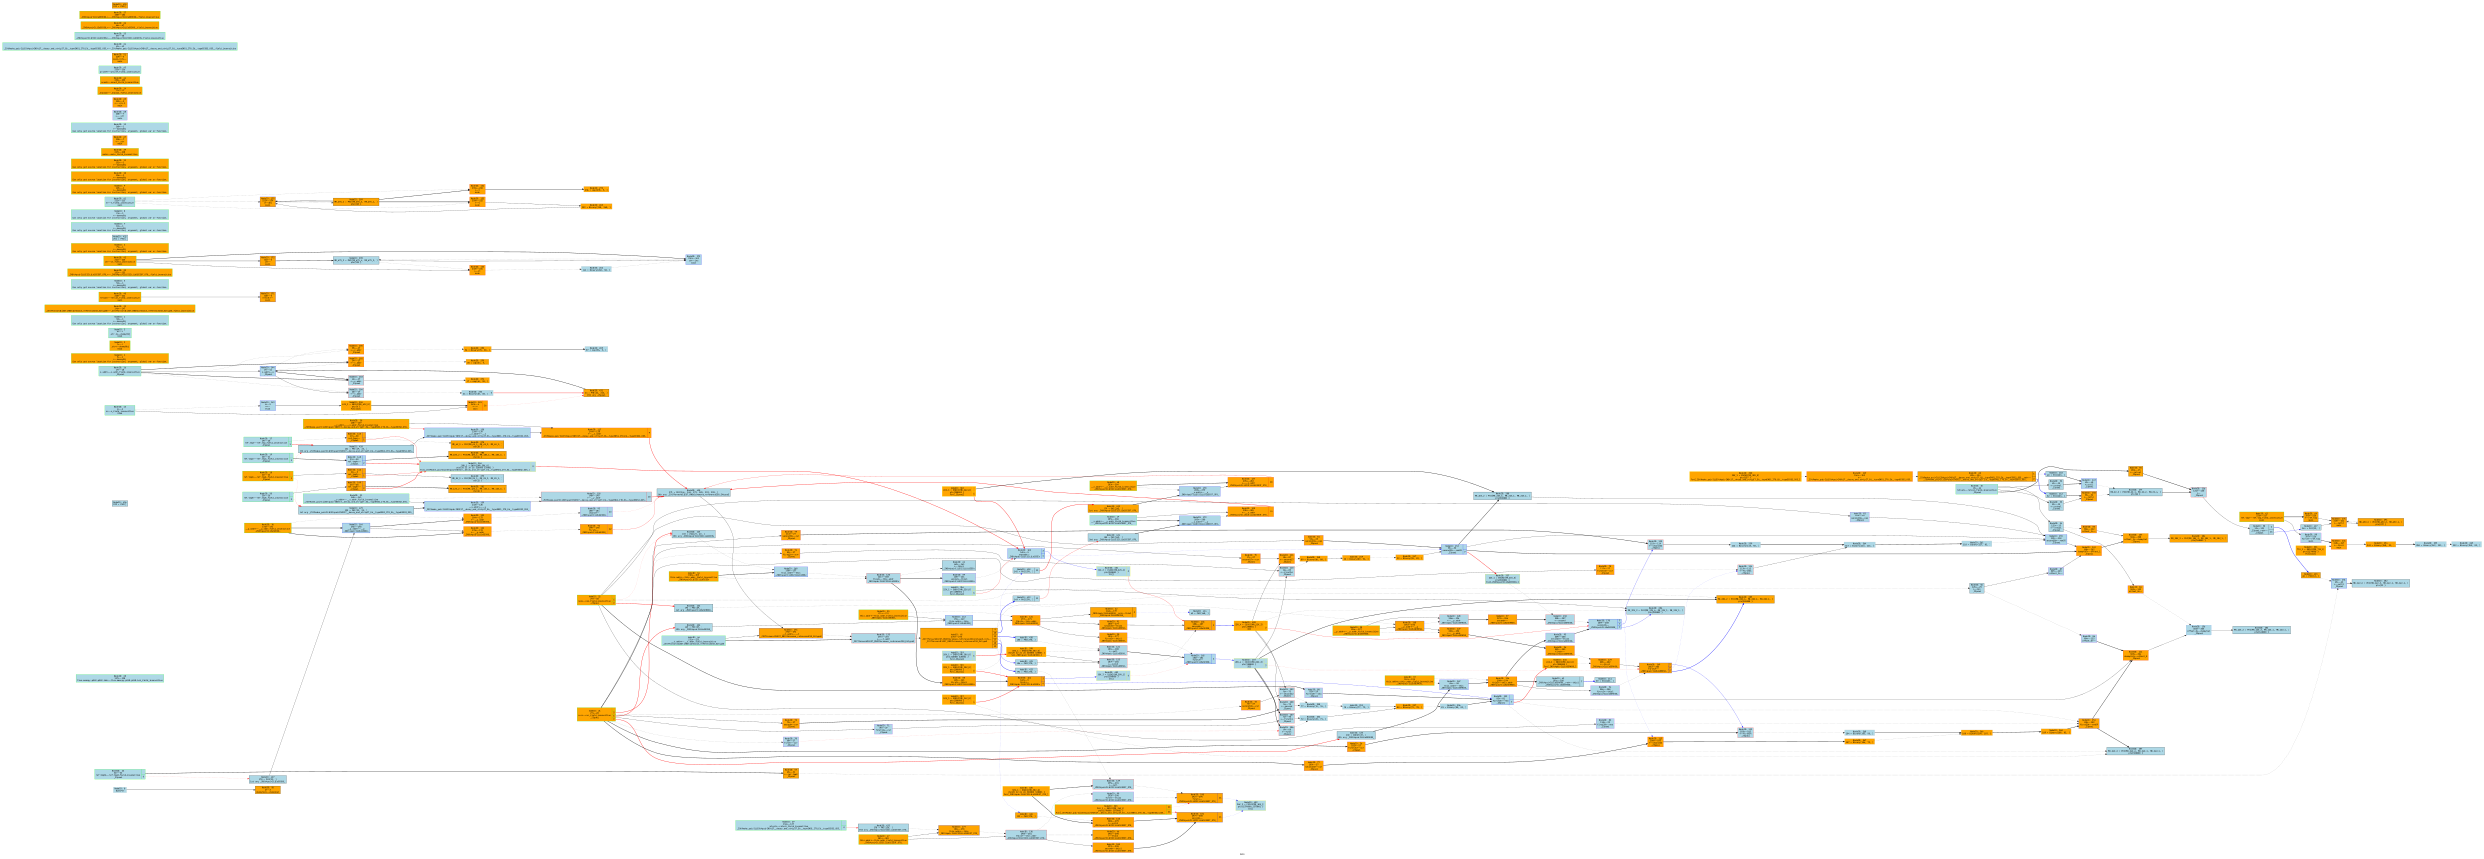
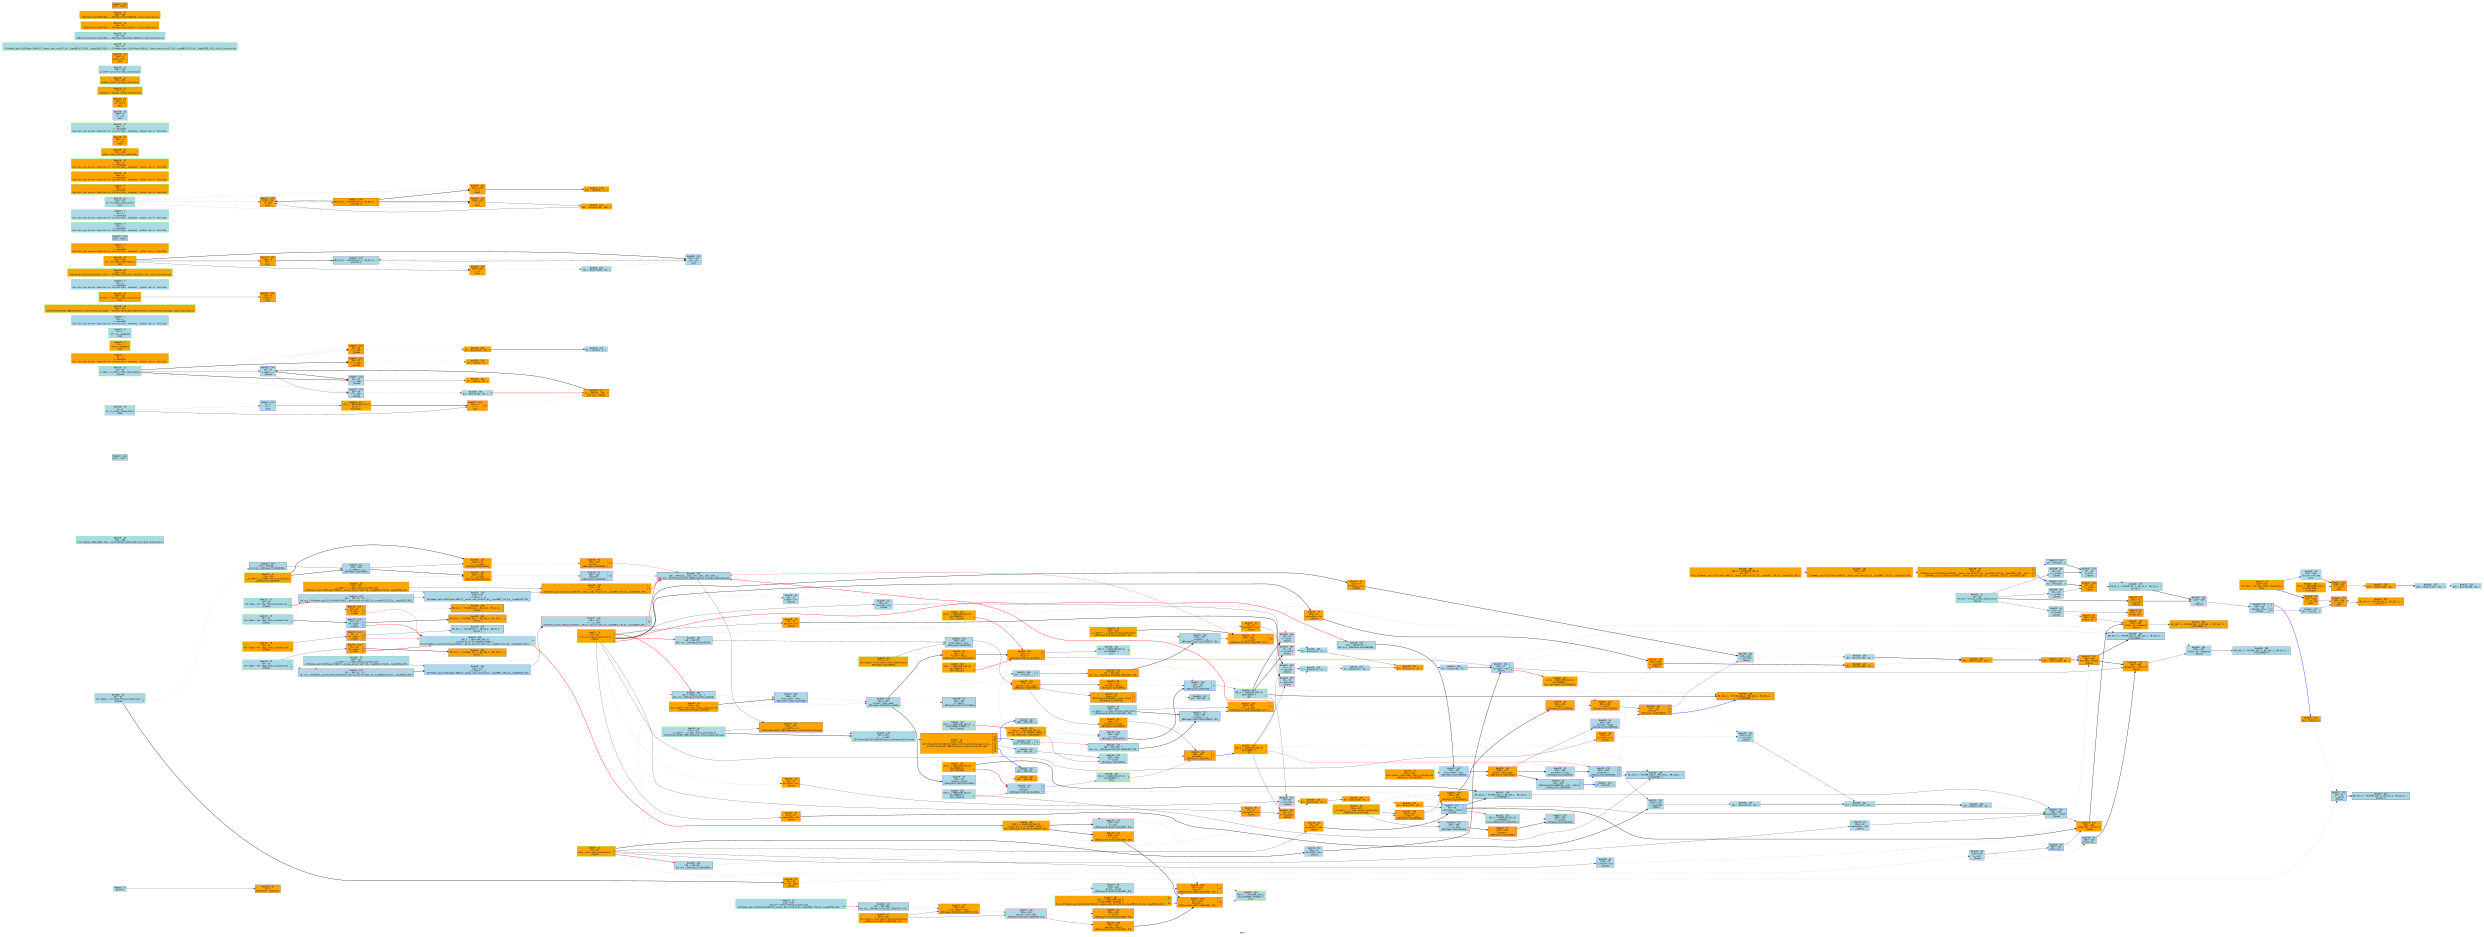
(784, 471) -> (720, 826)
